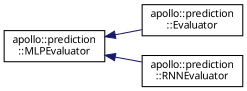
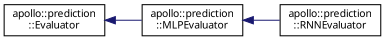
(129, 32) -> (129, 20)
